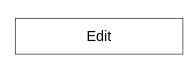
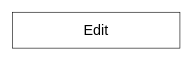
(99, 36) -> (96, 30)
